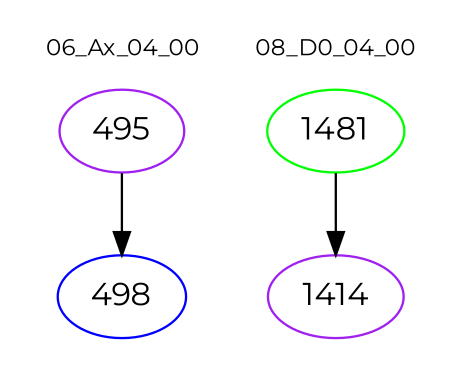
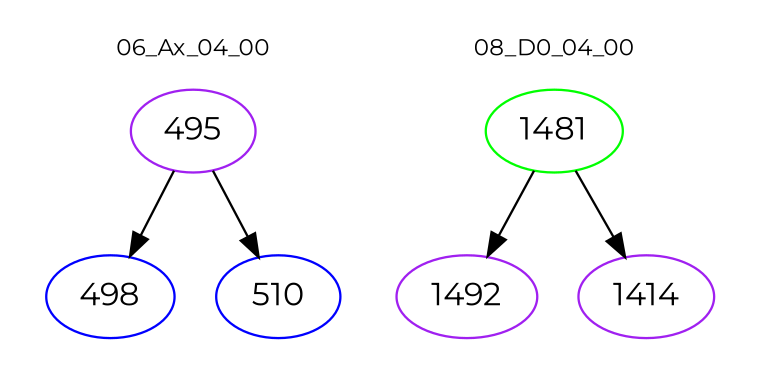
none -> (278, 297)
none -> (467, 297)
